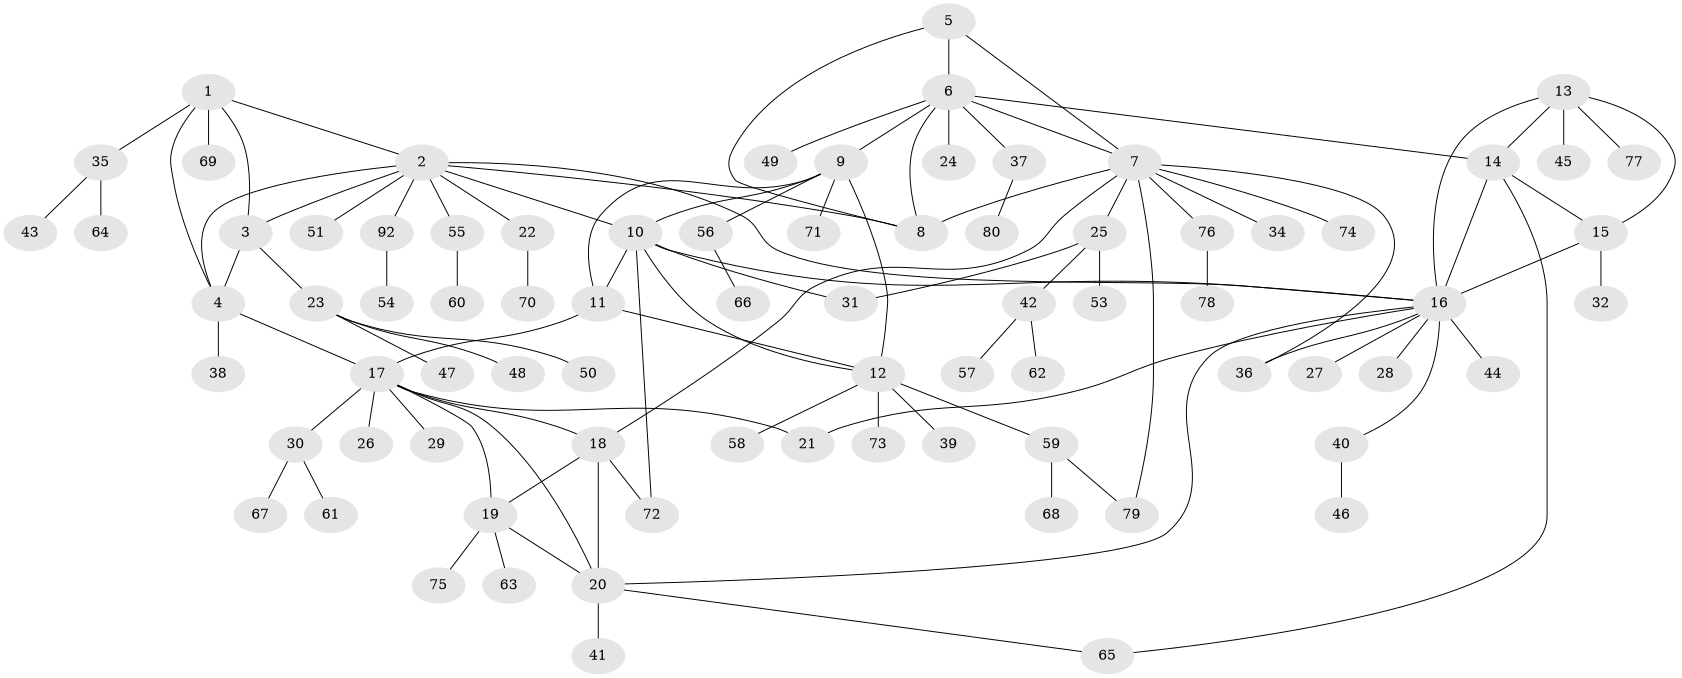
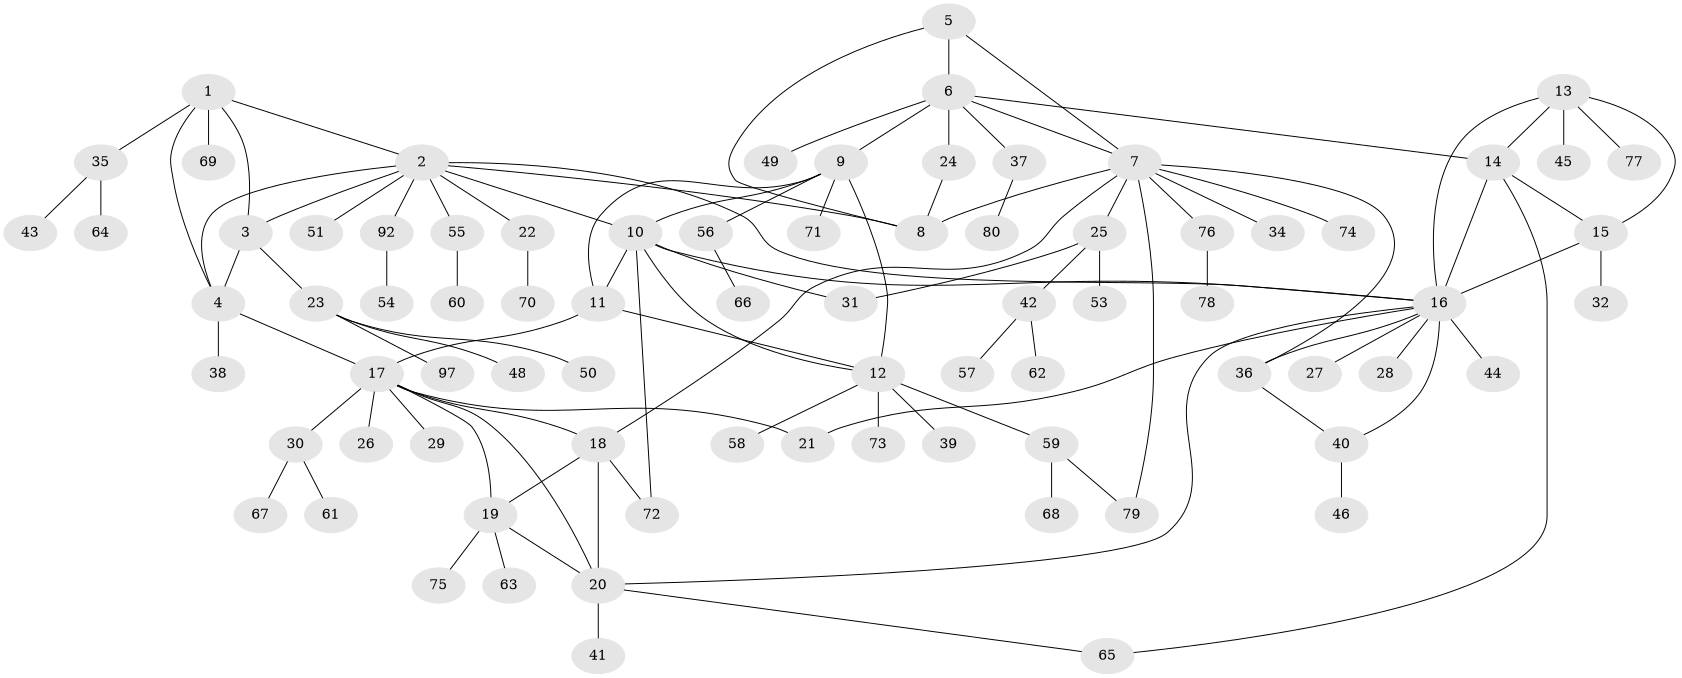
(911, 159) -> (935, 198)
(447, 374) -> (447, 374)
none -> (1293, 409)
